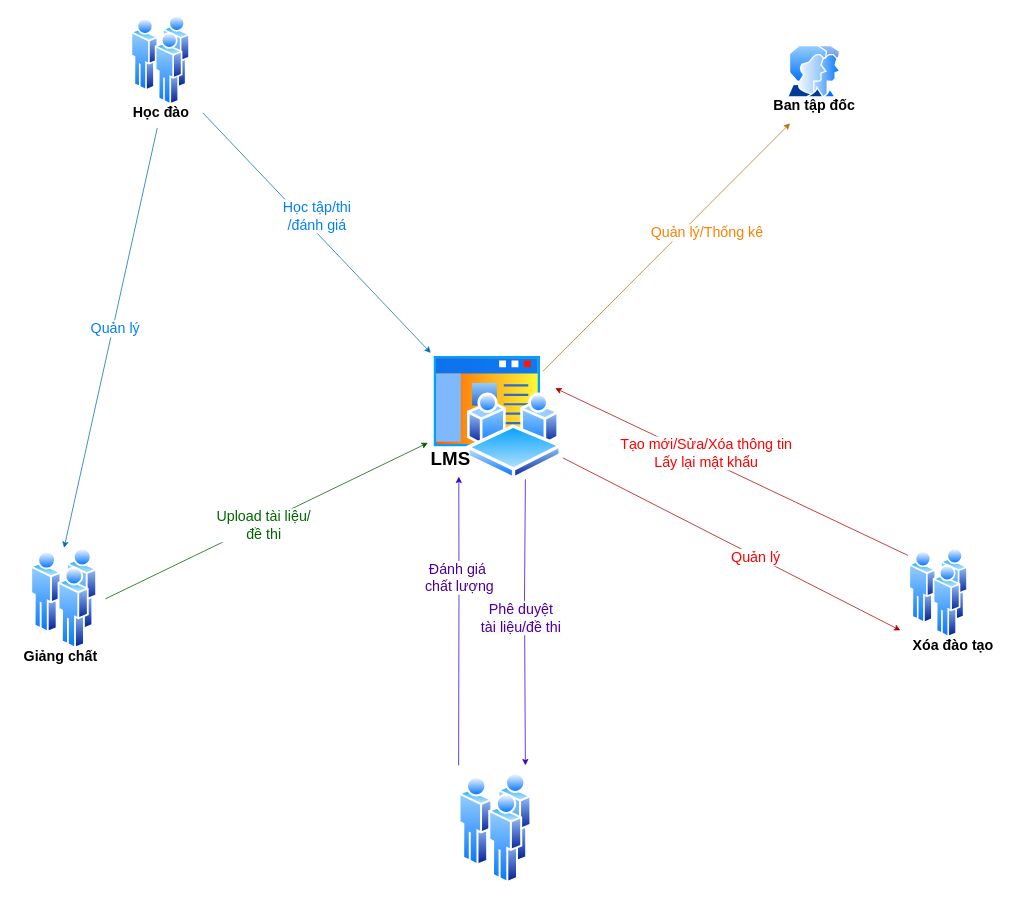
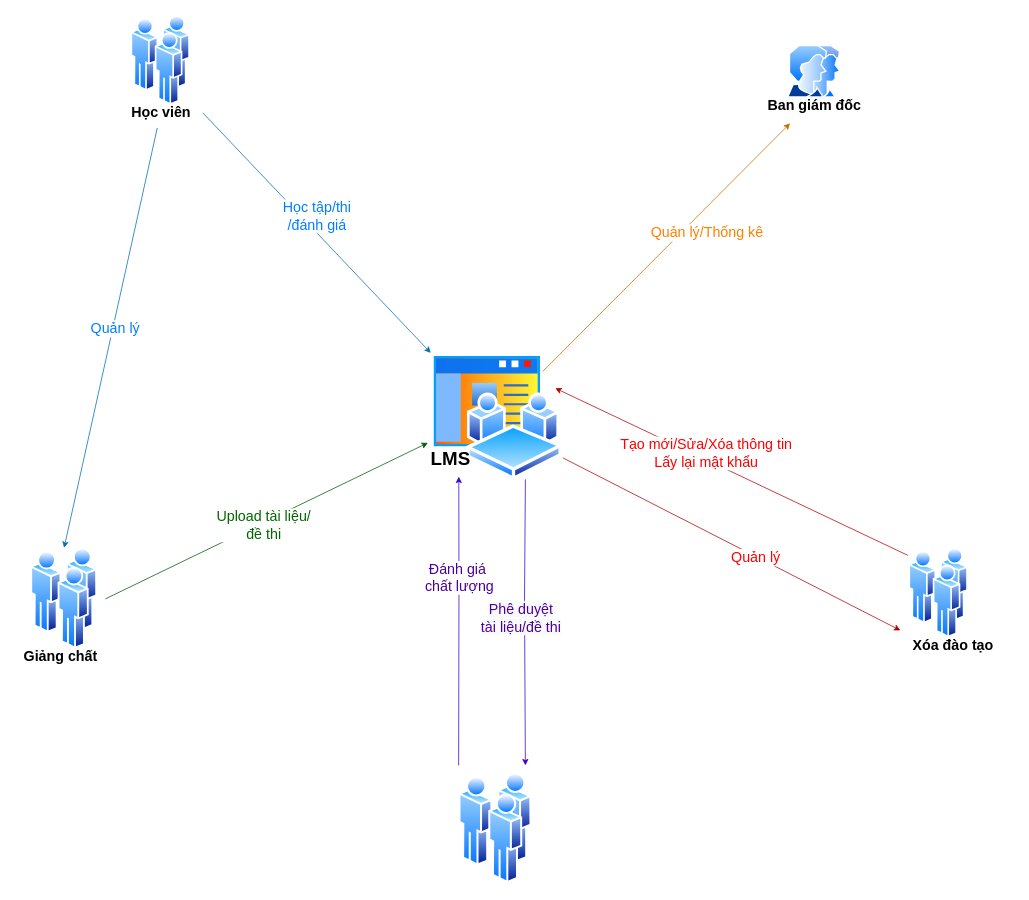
(815, 105) -> (815, 105)
(161, 113) -> (161, 113)
